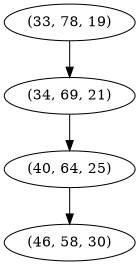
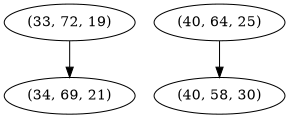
(70, 22) -> (70, 22)
(70, 128) -> none
(70, 243) -> (220, 96)
